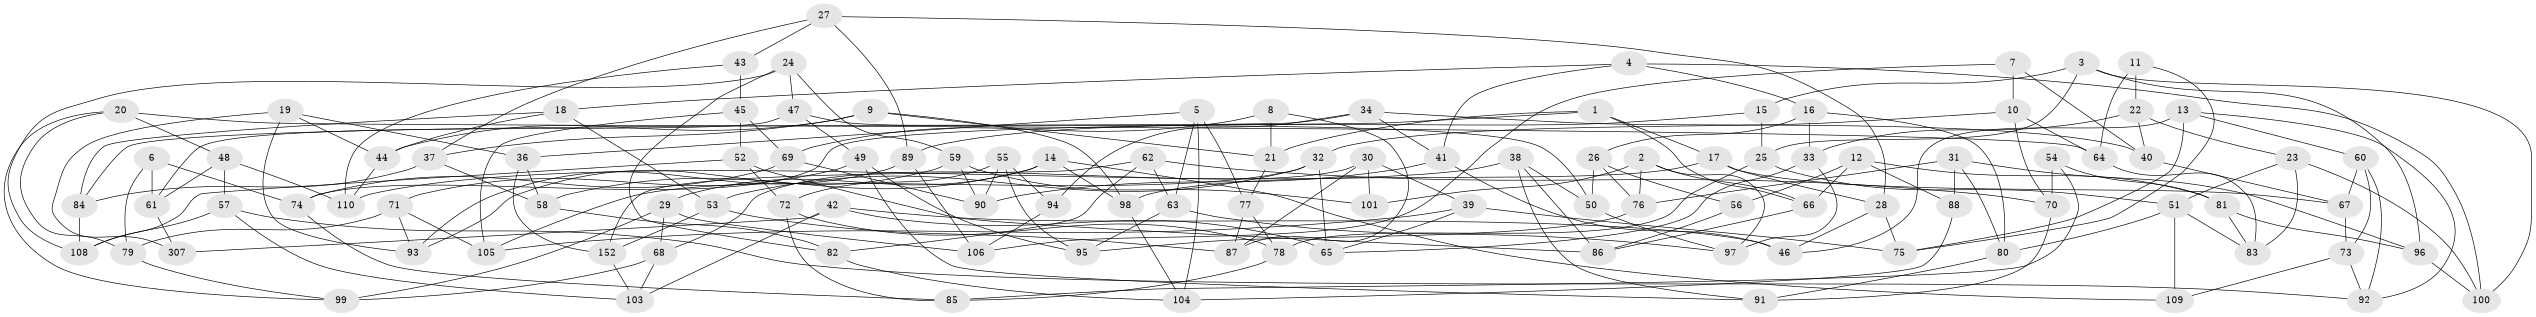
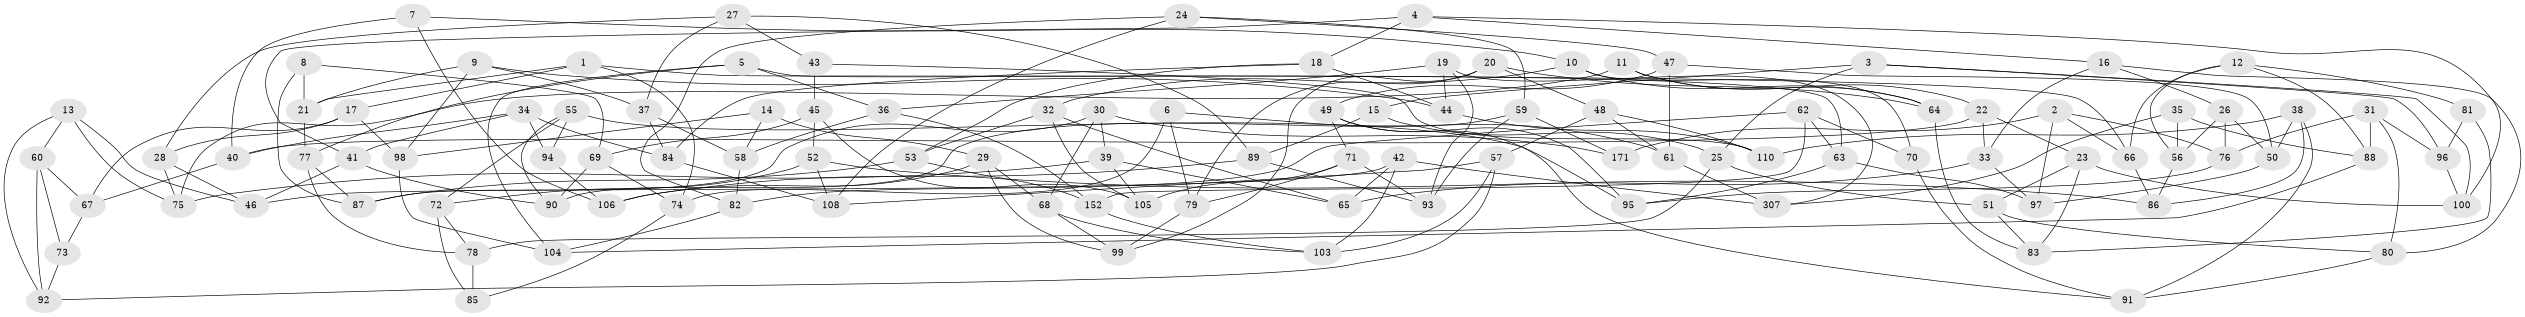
none -> (2178, 111)
(2052, 158) -> none
(1370, 206) -> (1621, 158)
(2175, 301) -> none
